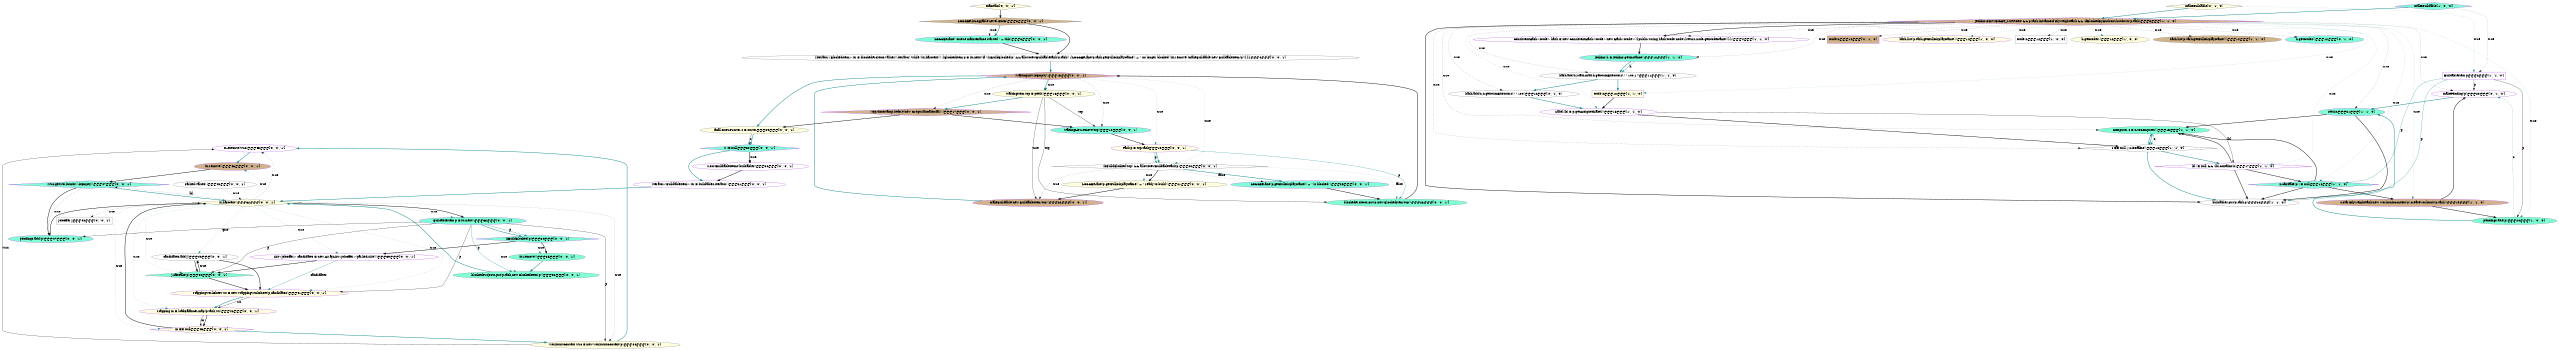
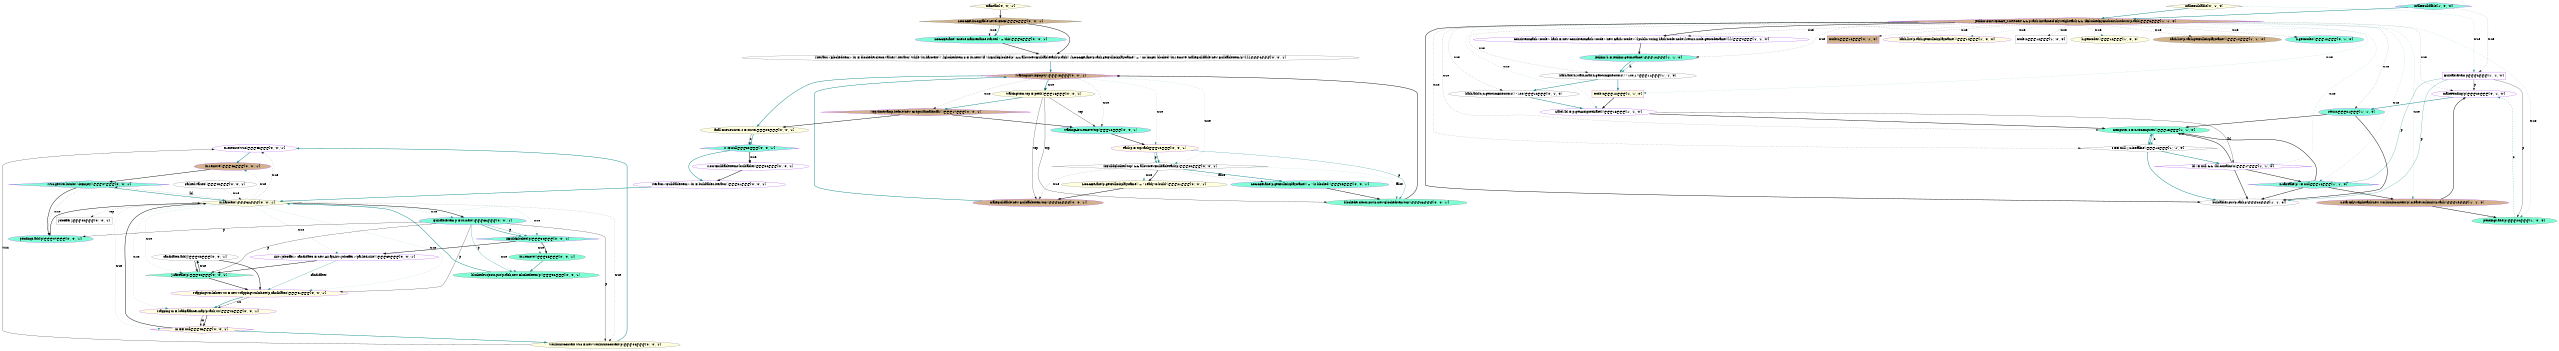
(1877, 130) -> (1876, 121)
(1036, 148) -> (1036, 148)
(2313, 202) -> none
(112, 212) -> (112, 212)
(221, 230) -> (444, 210)
